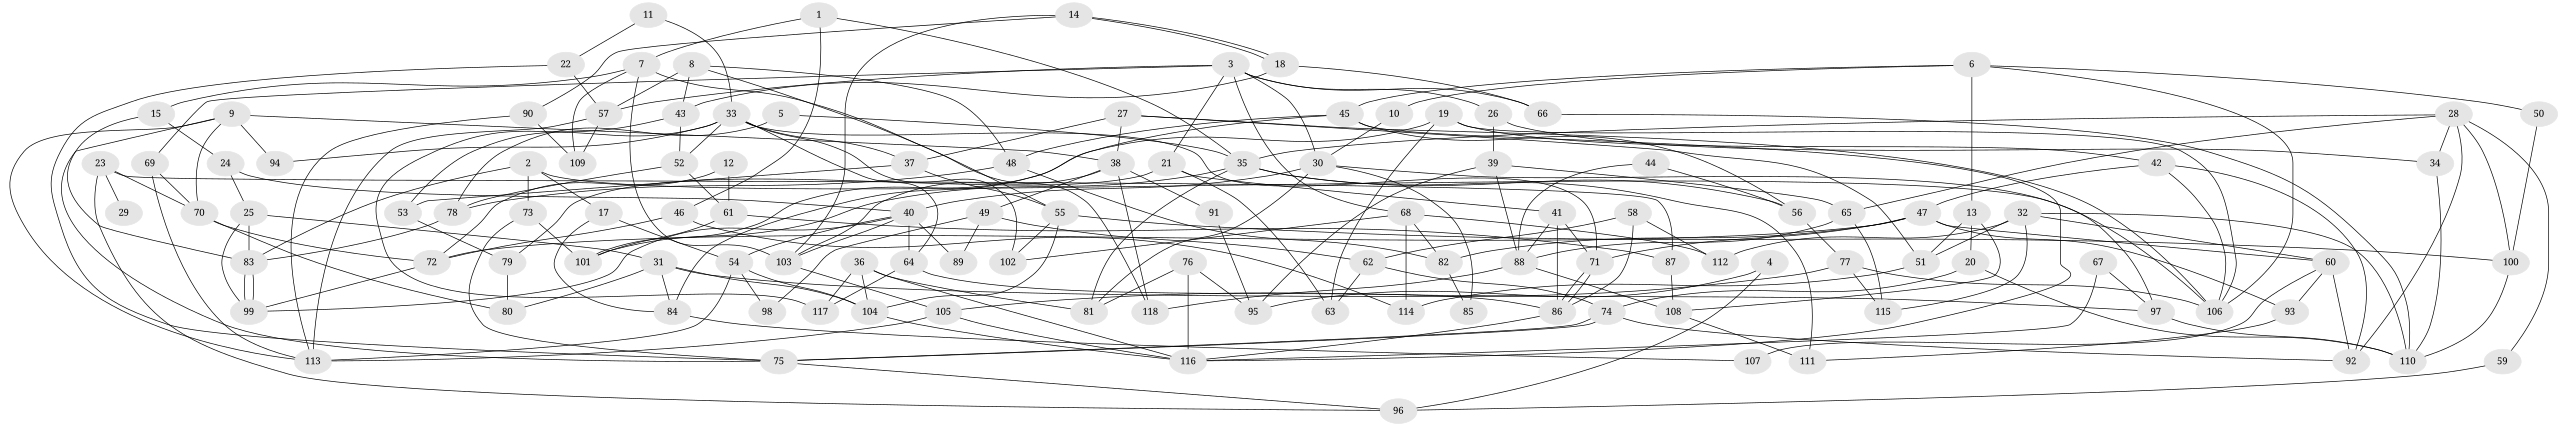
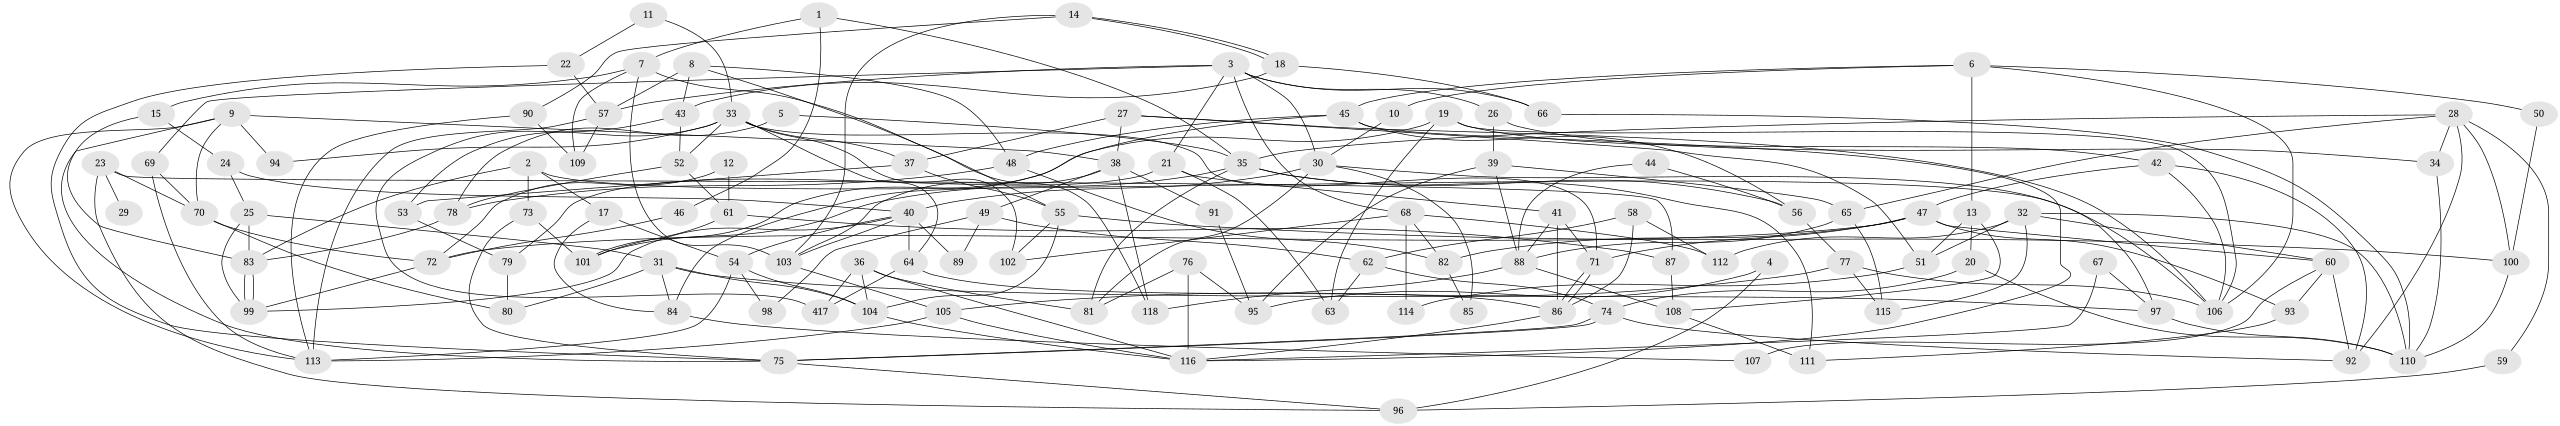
(992, 241) -> none
(820, 312) -> (820, 312)
